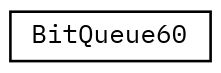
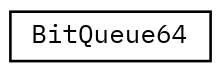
(110, 36) -> (110, 36)
